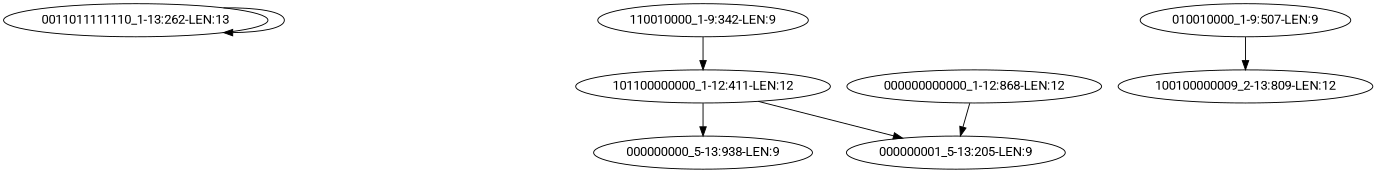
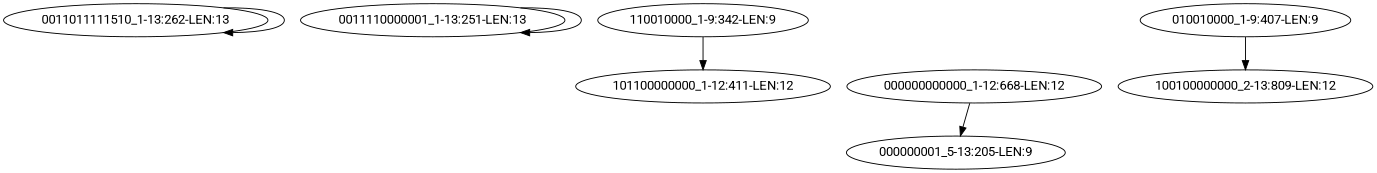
(136, 20) -> (136, 20)
none -> (433, 20)
(1245, 20) -> (1245, 20)
(974, 86) -> (974, 86)
(1245, 86) -> (1245, 86)
(826, 119) -> none
(703, 153) -> none
